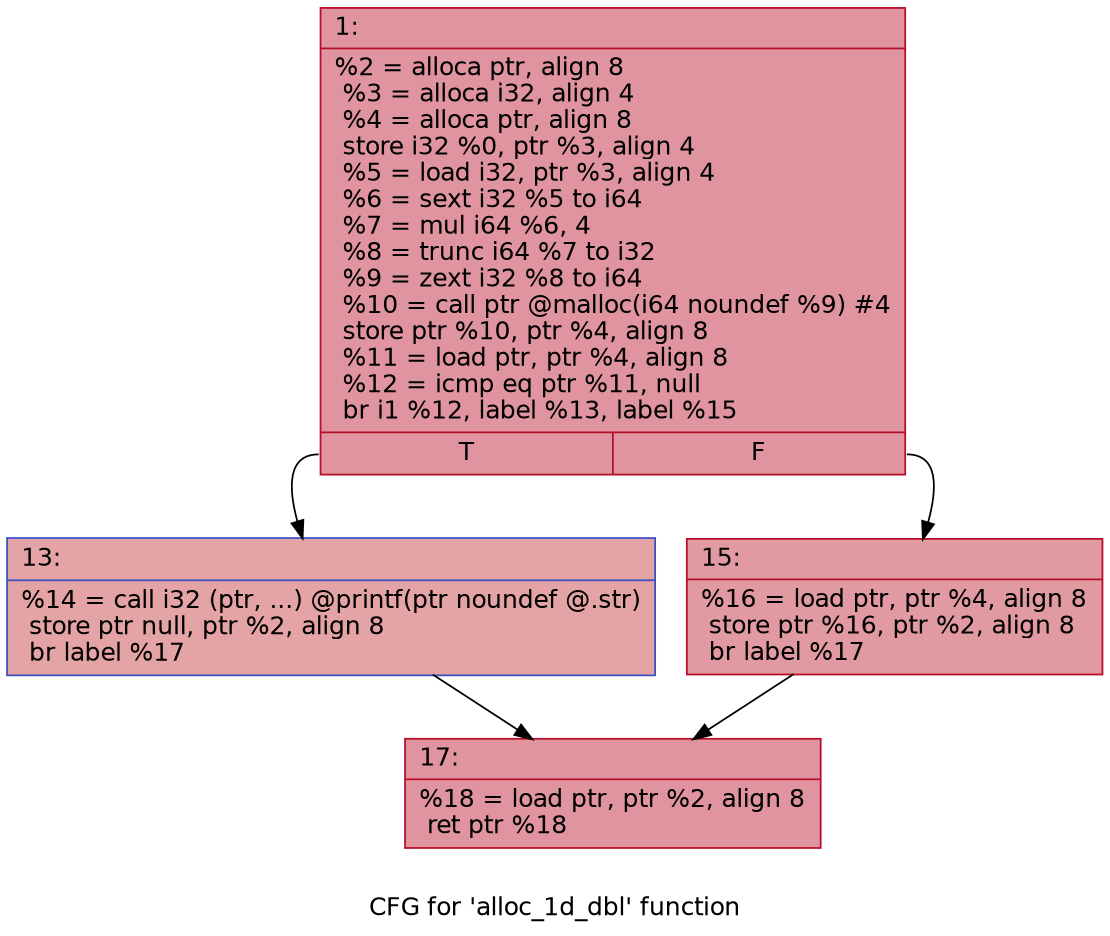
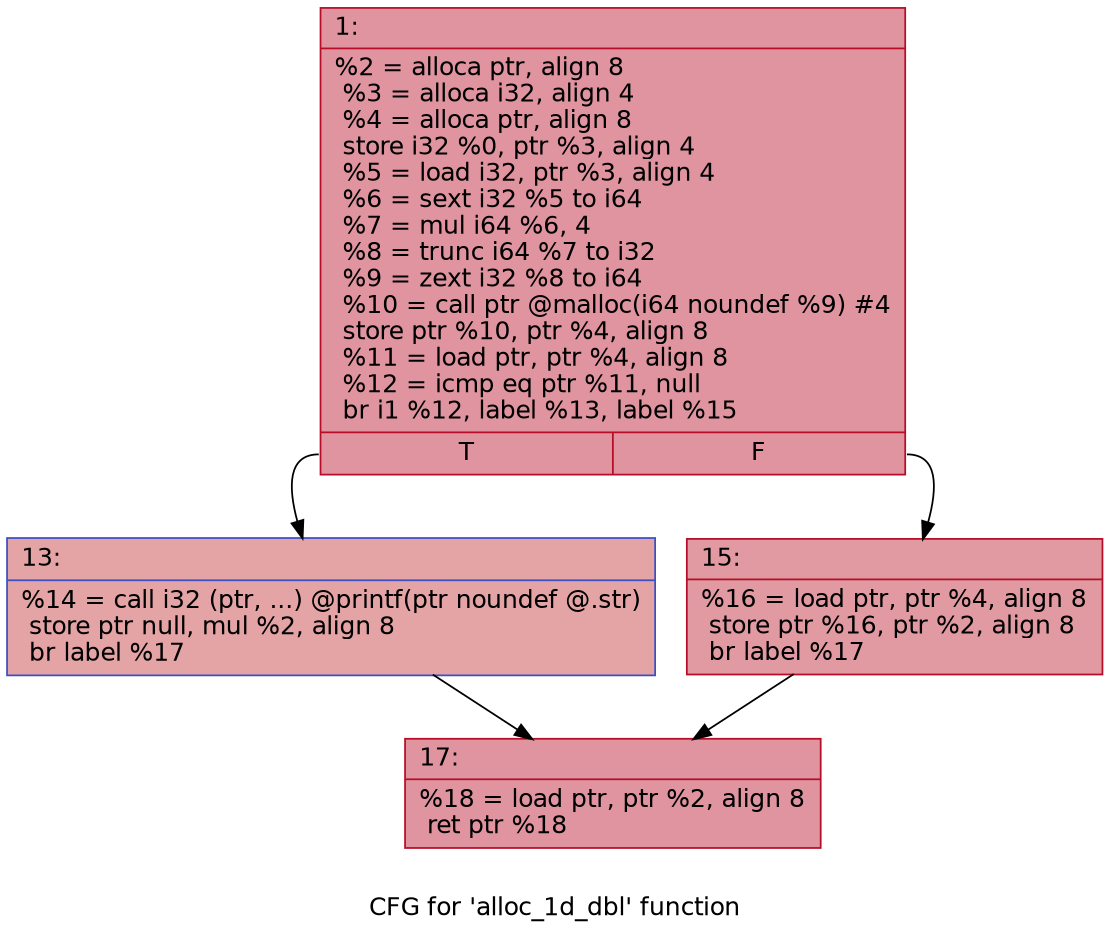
(203, 627) -> (209, 627)
